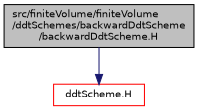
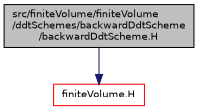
(99, 95) -> (99, 95)
